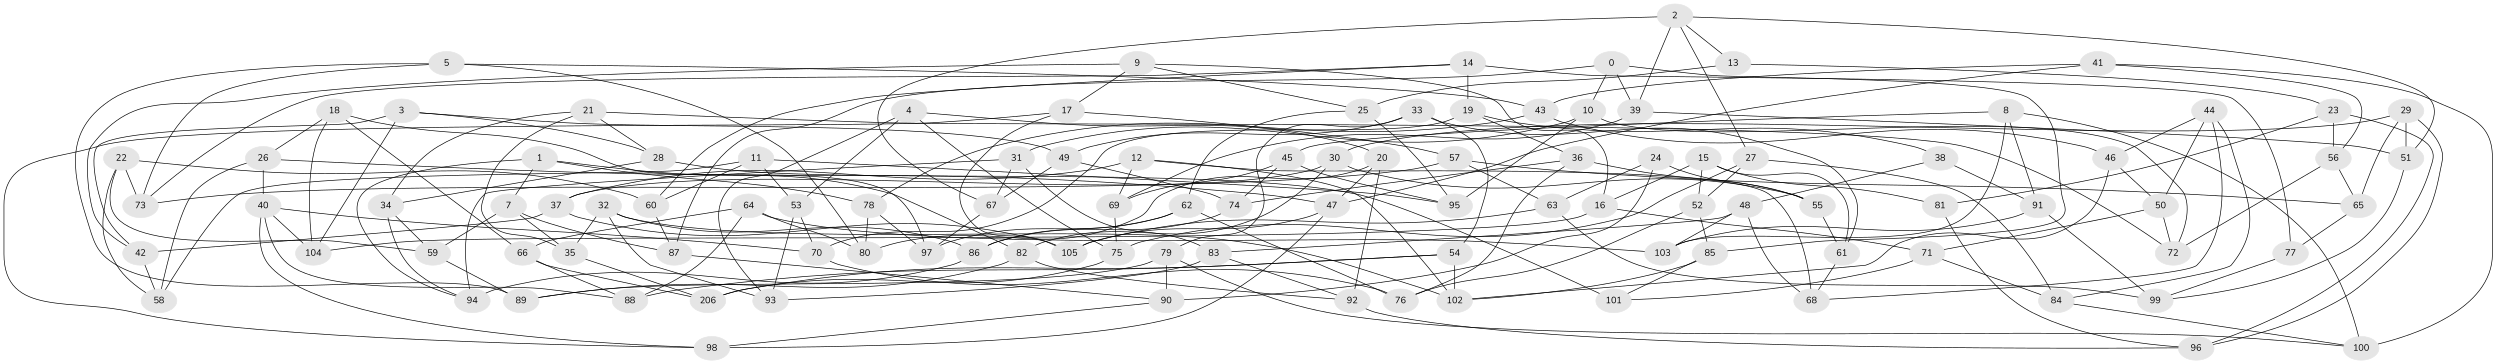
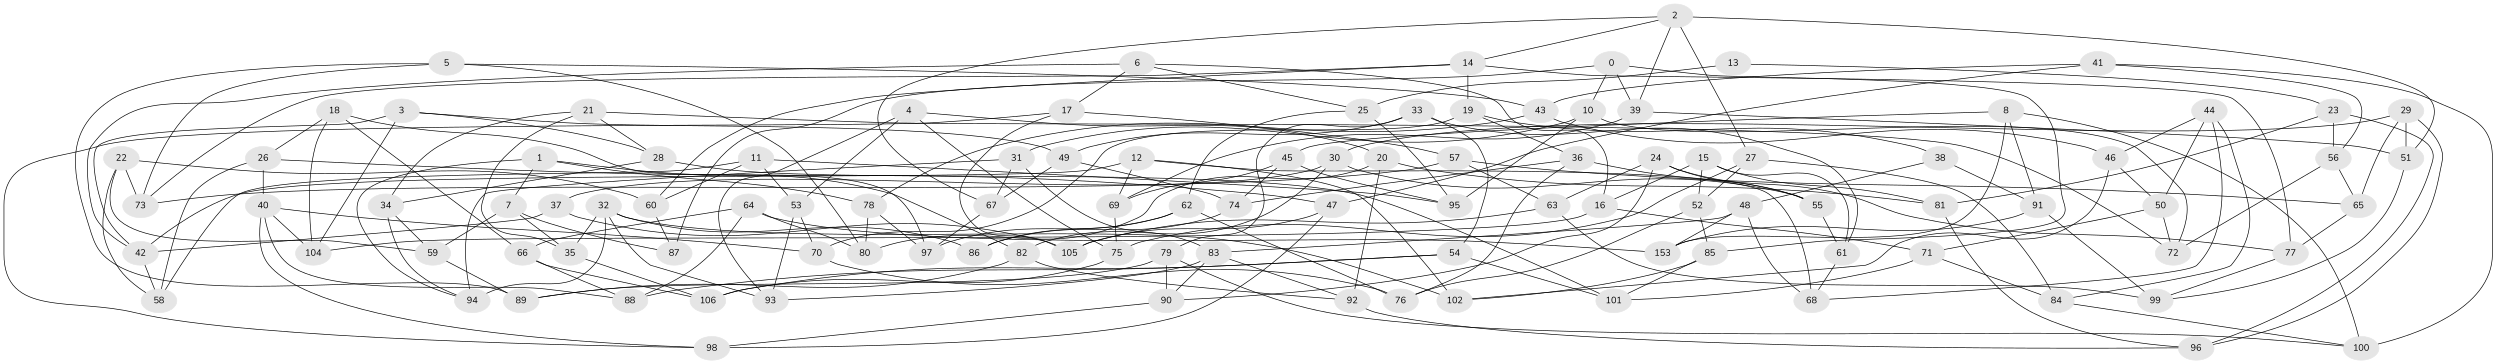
(1704, 40) -> (1571, 40)
(1137, 63) -> (1137, 63)
(844, 174) -> (605, 177)
(1360, 179) -> (1660, 186)
none -> (1983, 228)
(1662, 253) -> (1662, 253)
(840, 270) -> (1190, 277)
(1455, 277) -> (1534, 277)
(724, 278) -> (567, 282)
(708, 301) -> (708, 301)
